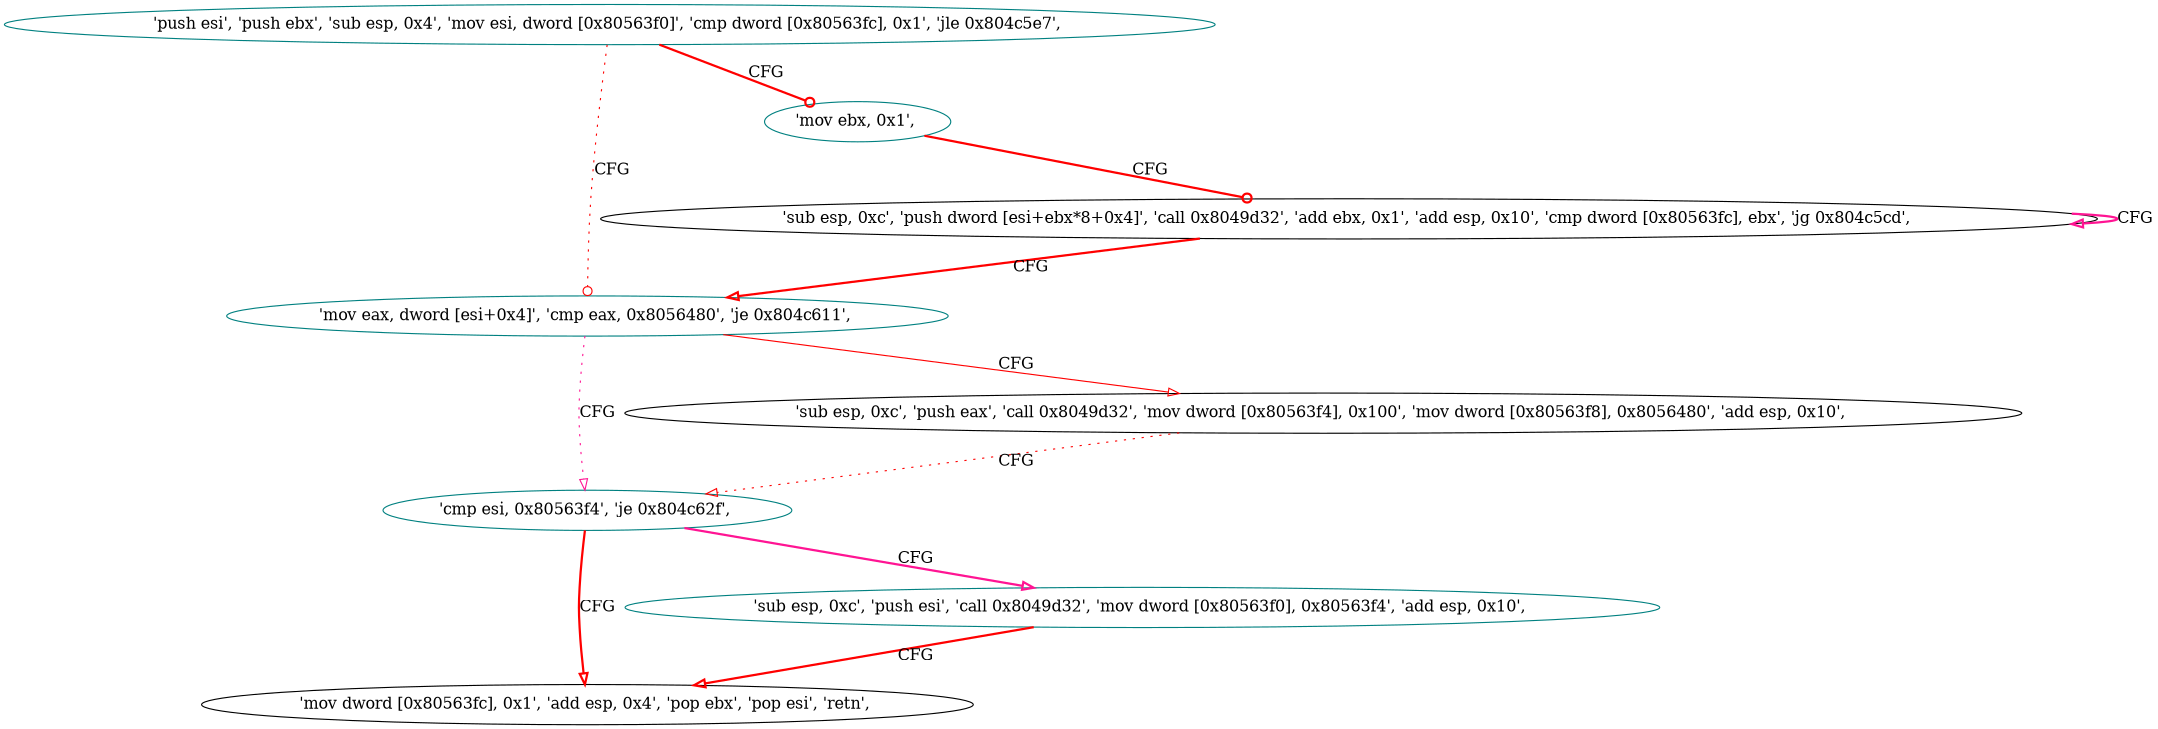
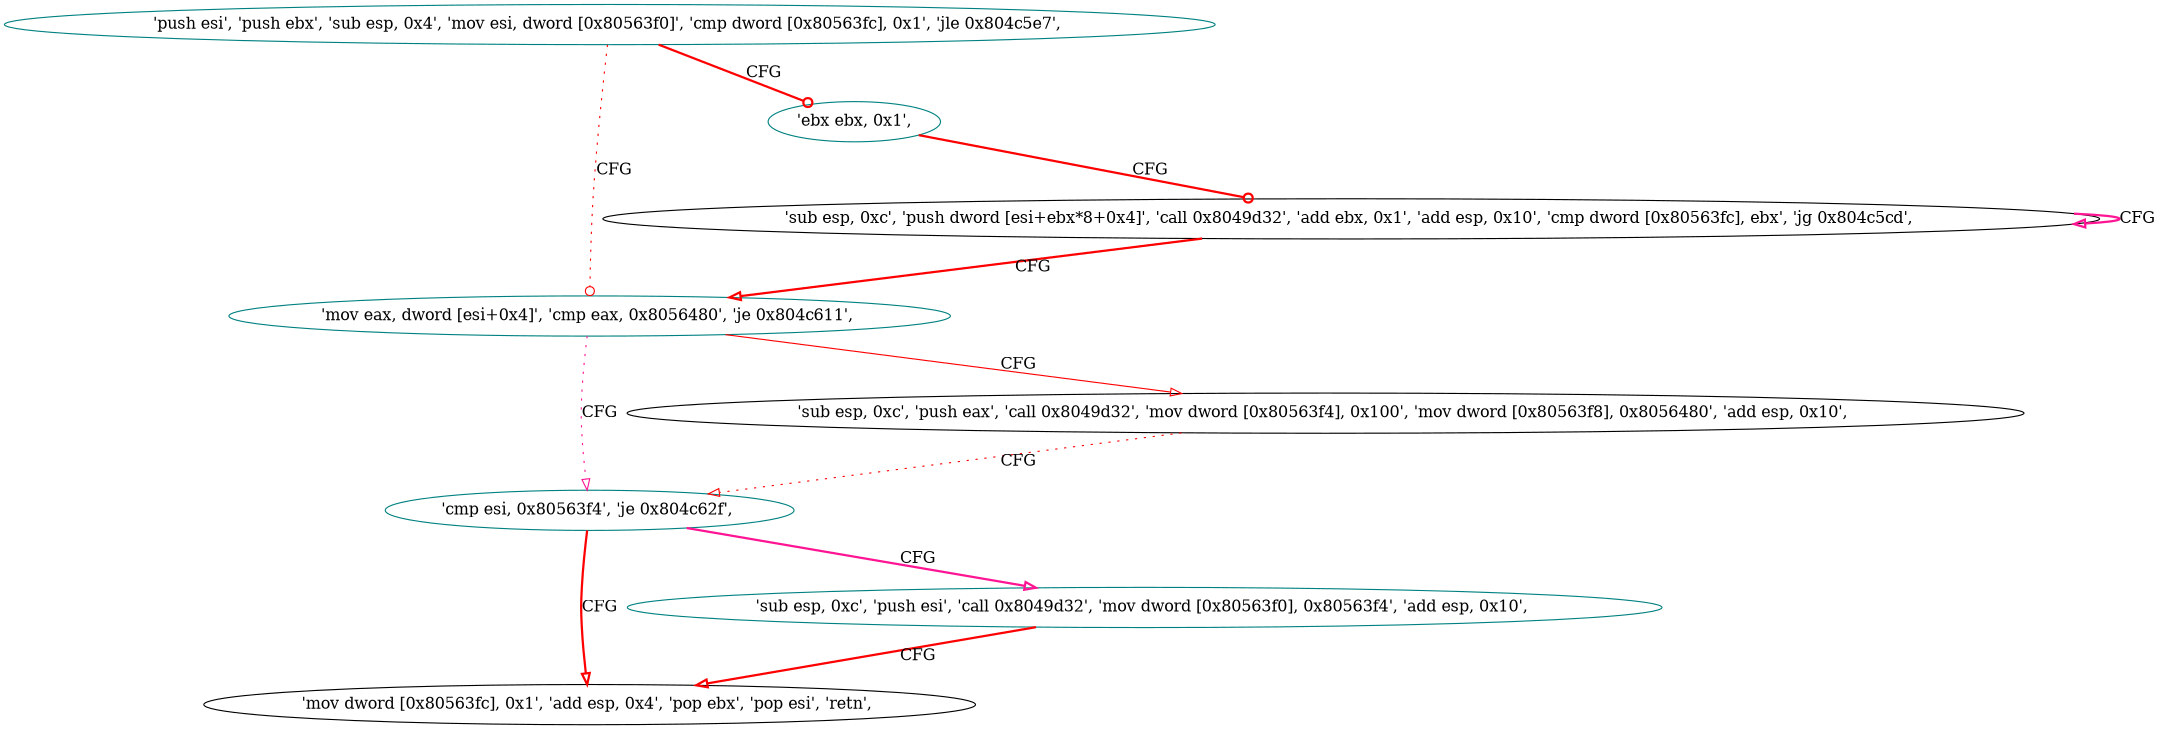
(858, 122) -> (854, 122)
